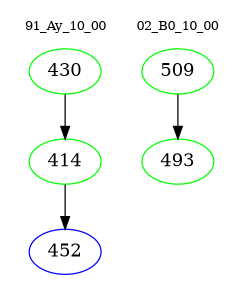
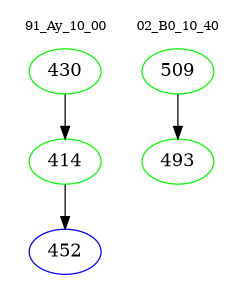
(178, 27) -> (178, 27)
